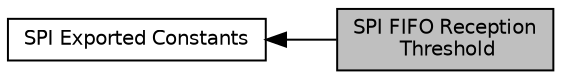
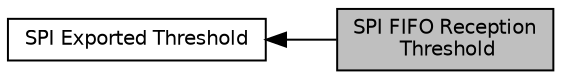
(137, 40) -> (137, 40)
